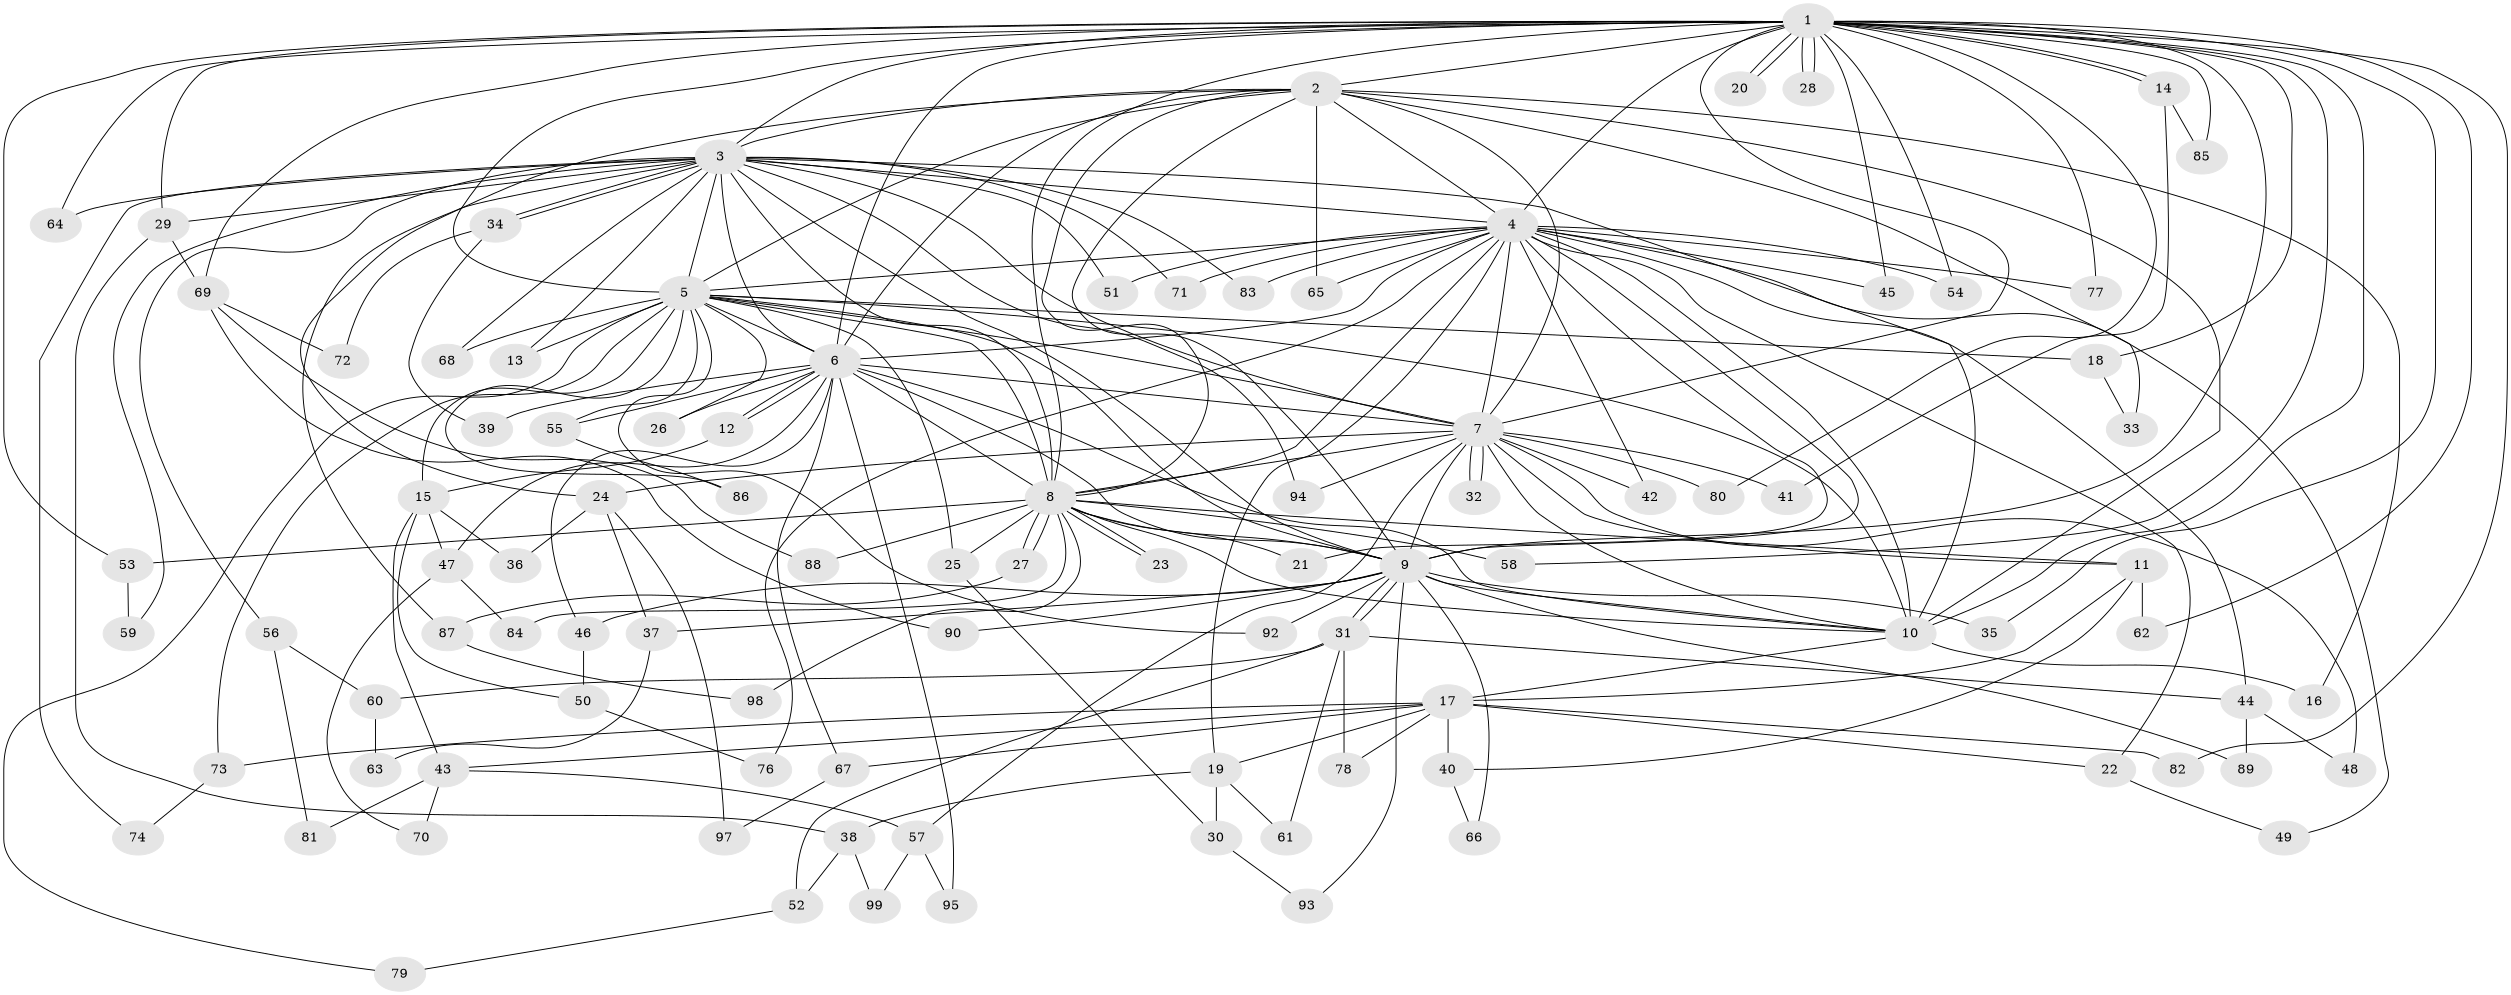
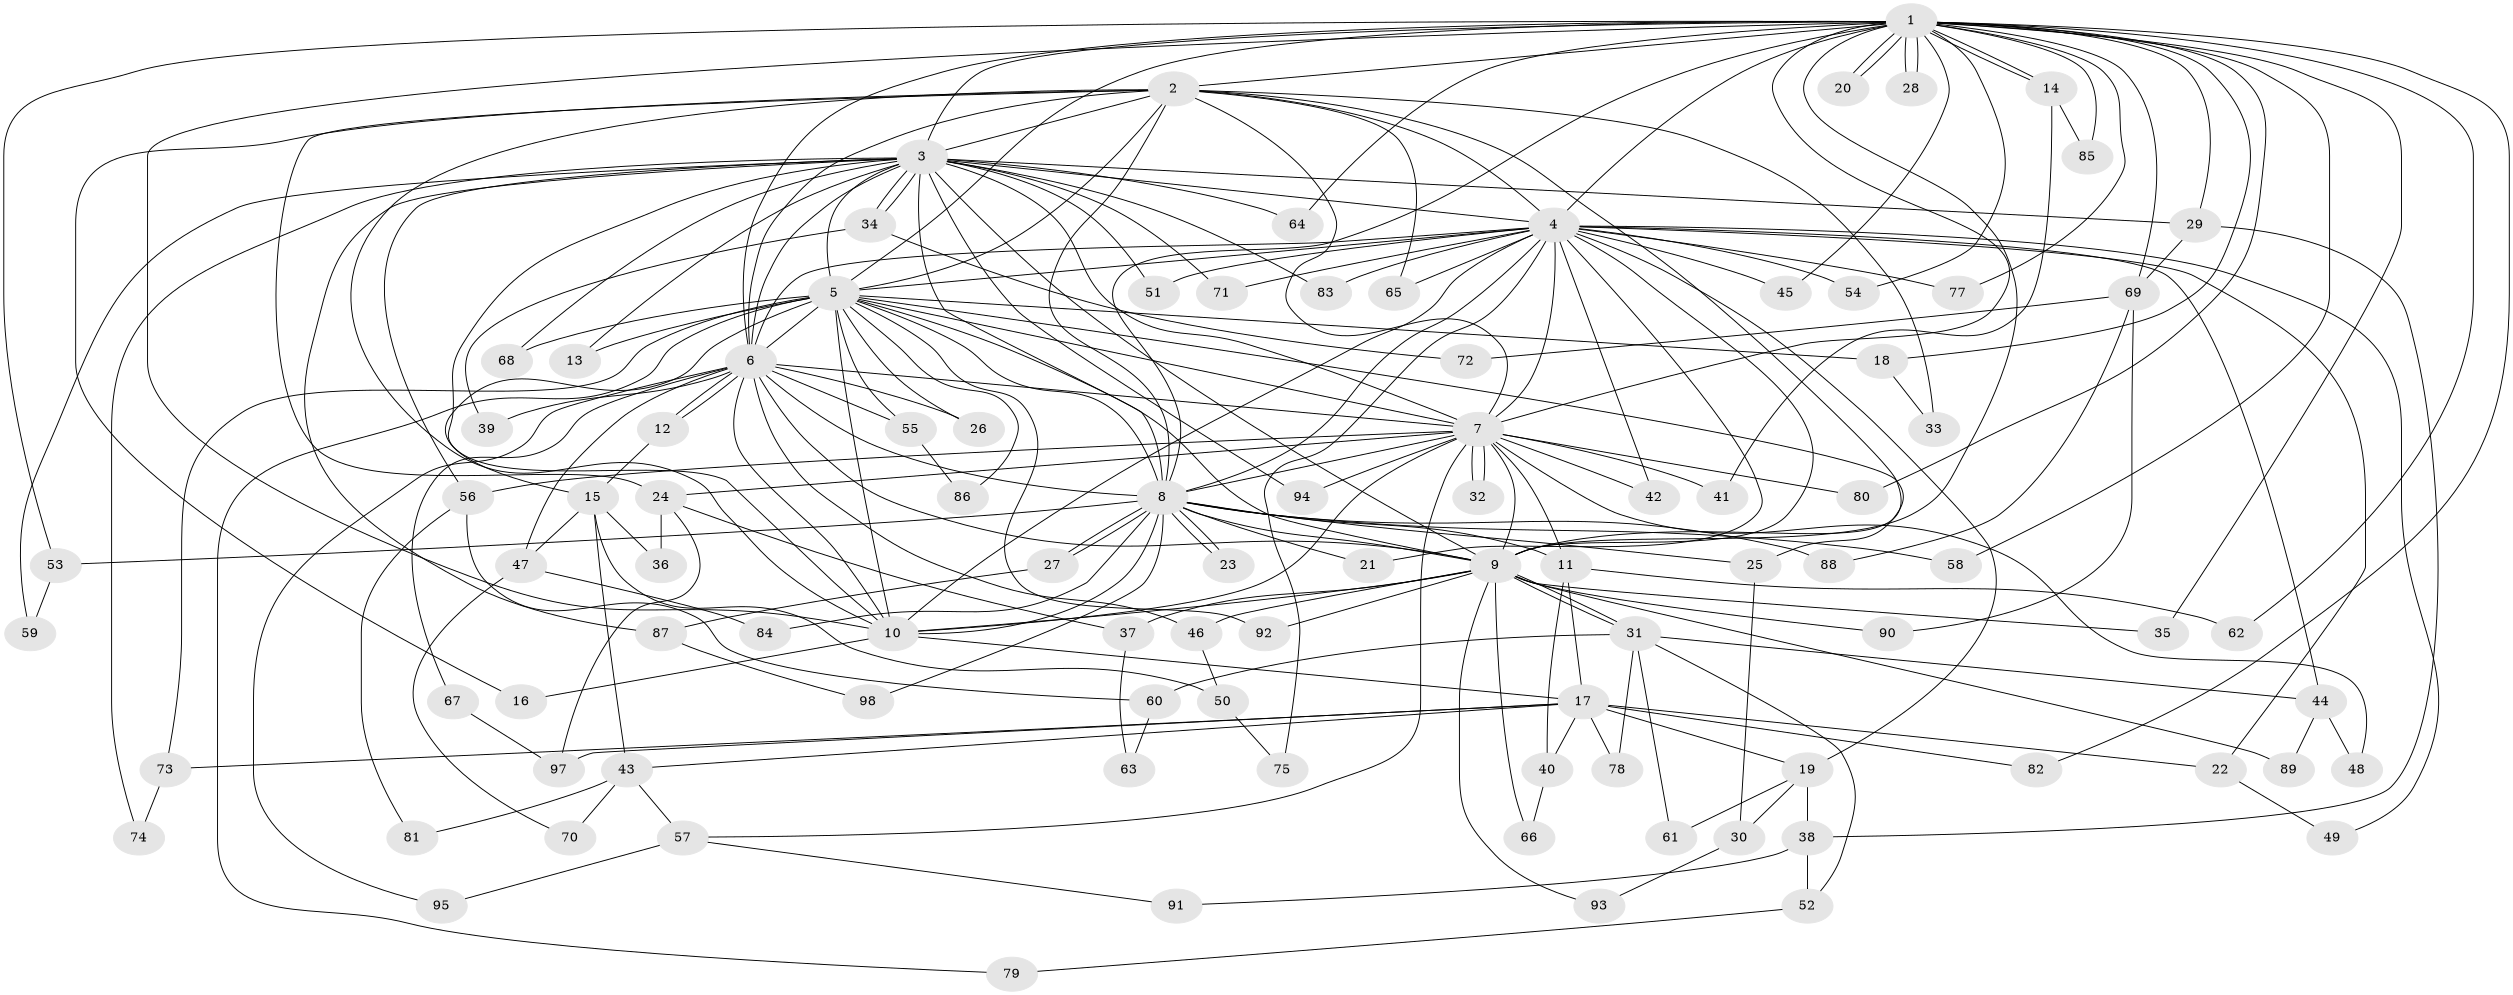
none -> (972, 453)
(1146, 736) -> (1067, 728)
(766, 770) -> (1283, 770)
(875, 906) -> (1177, 906)
